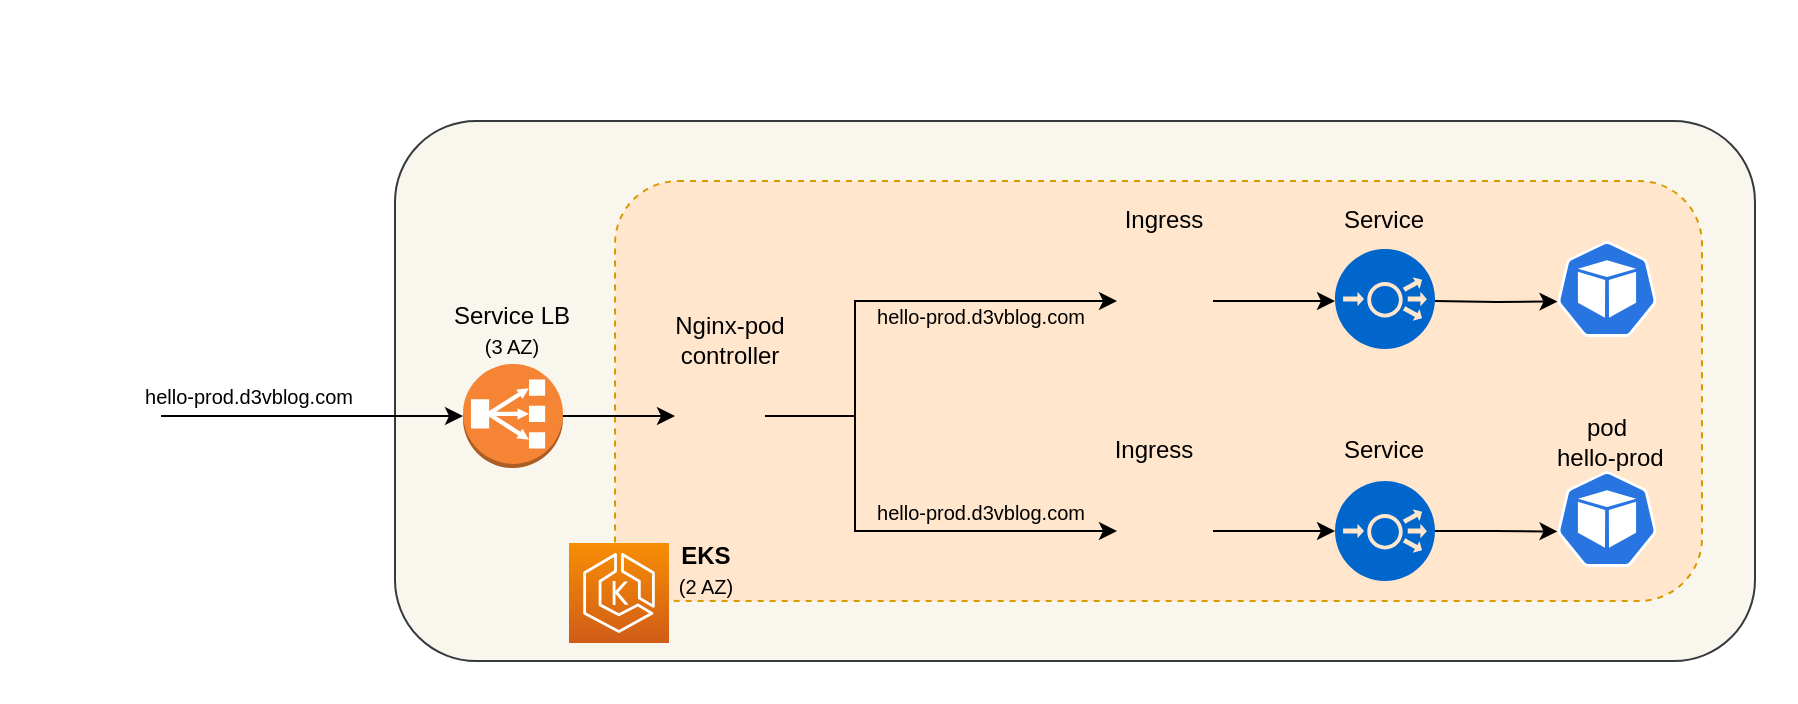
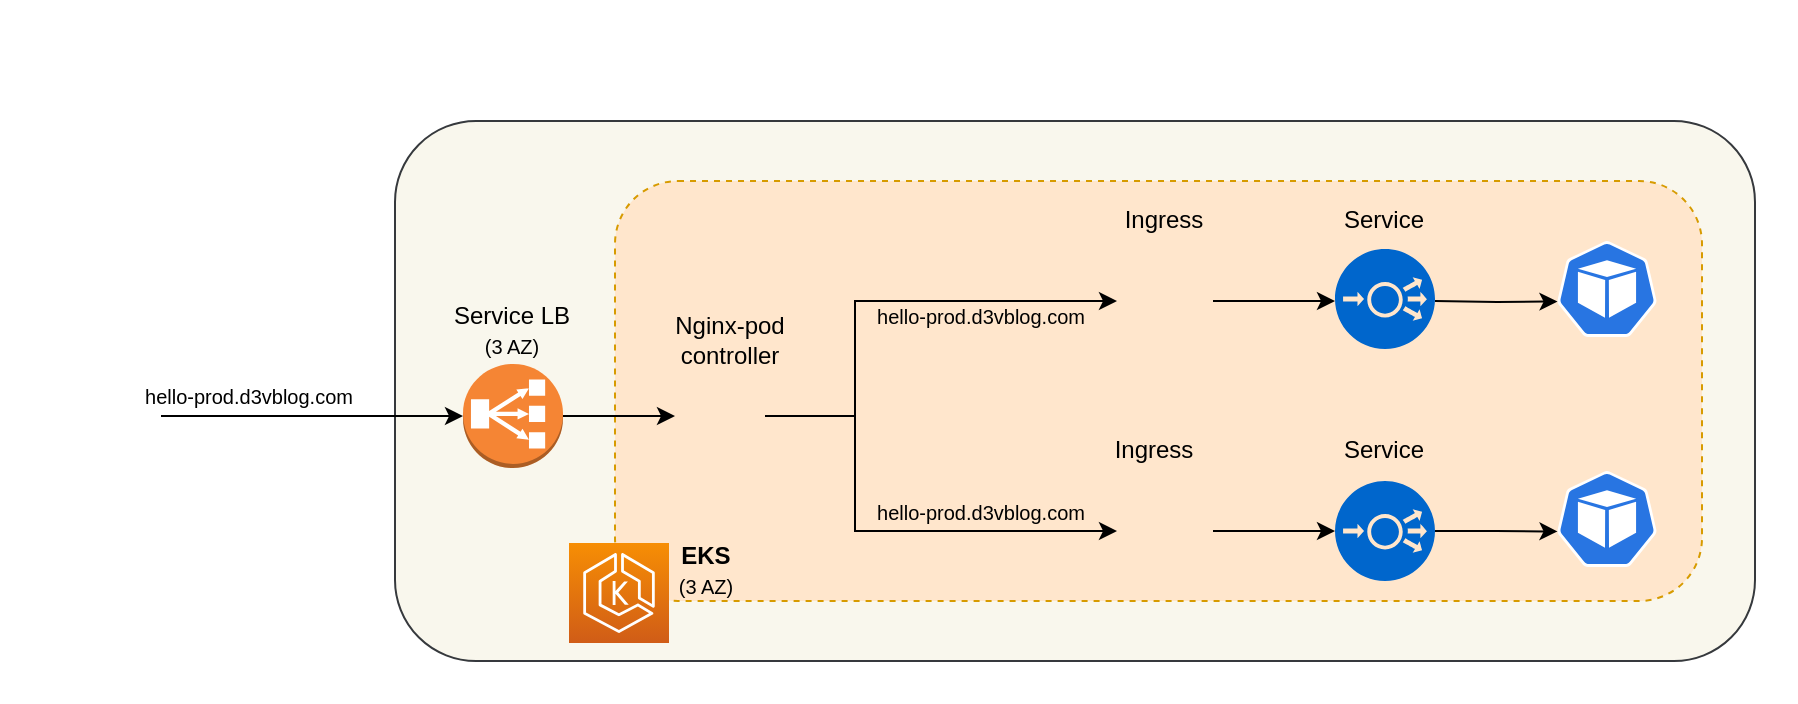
(1607, 443) -> none
(707, 571) -> (707, 571)
